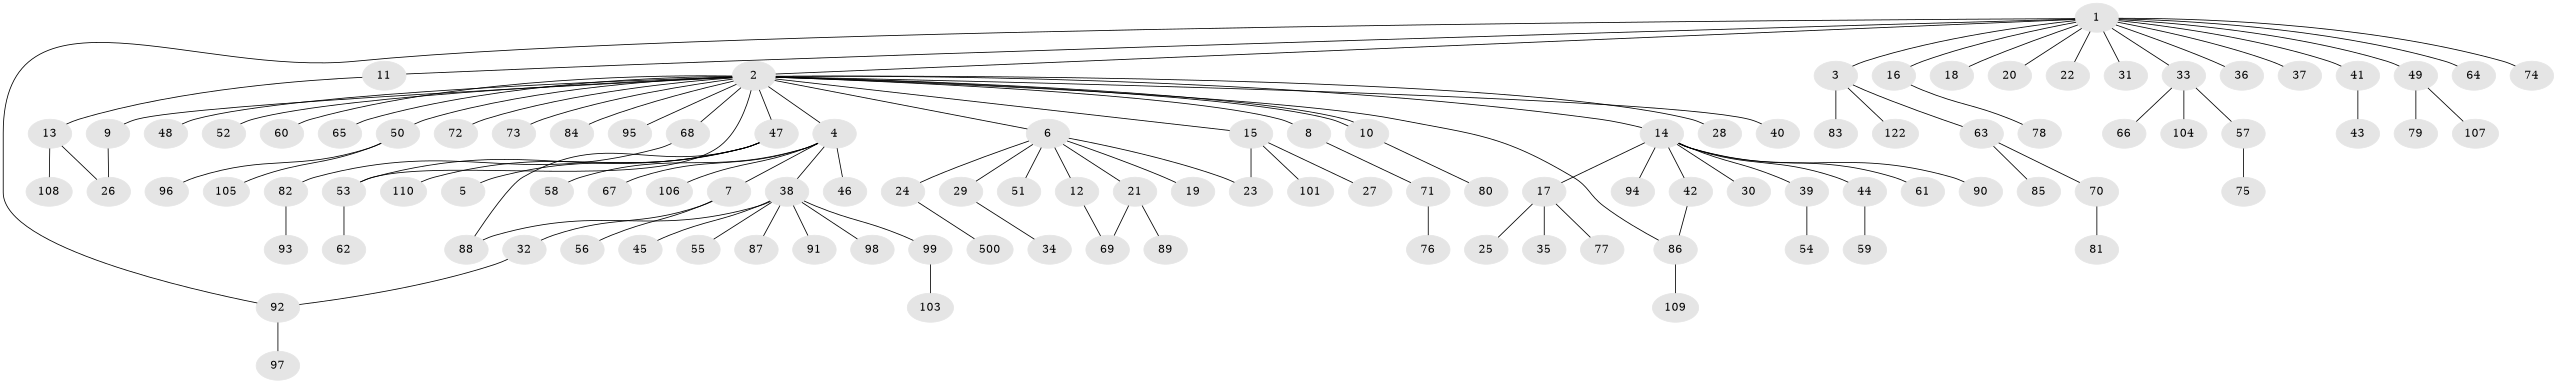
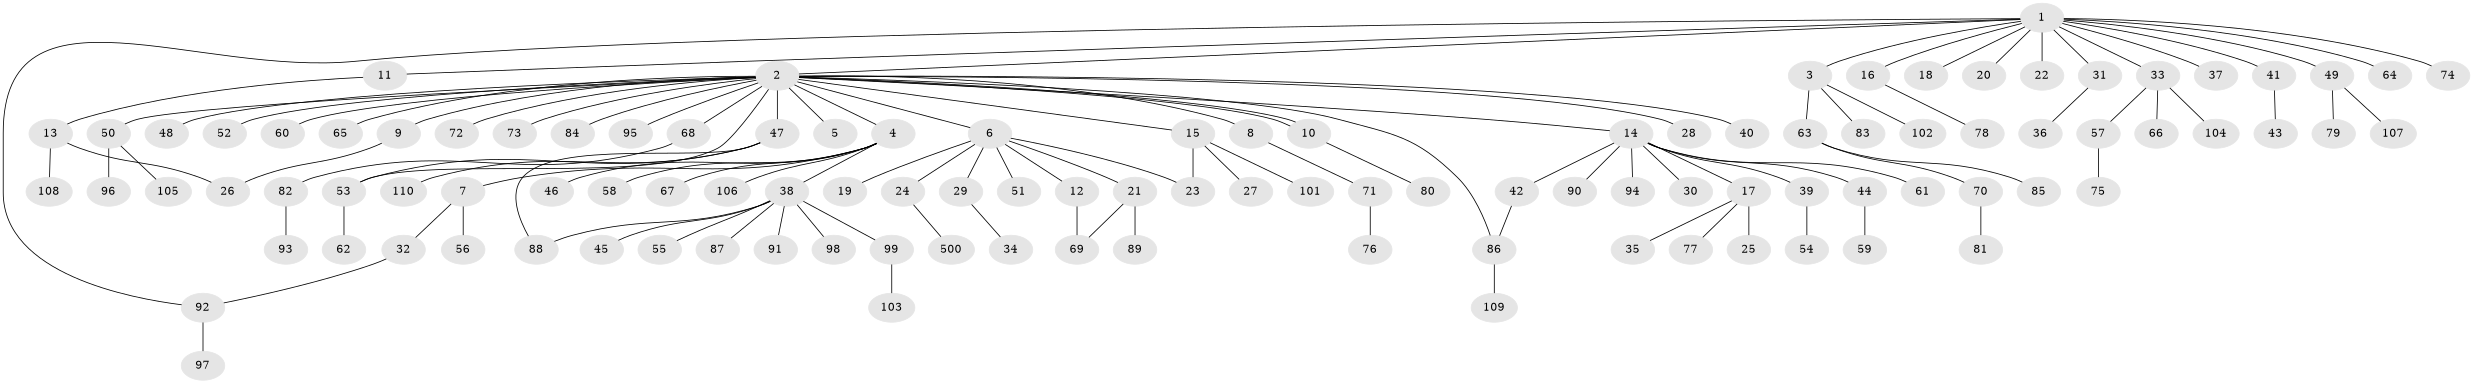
(2171, 45) -> (2070, 105)
(1895, 134) -> (1923, 134)
(620, 163) -> (806, 105)
